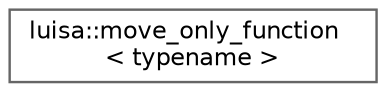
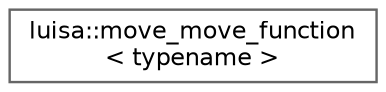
(193, 46) -> (193, 46)
